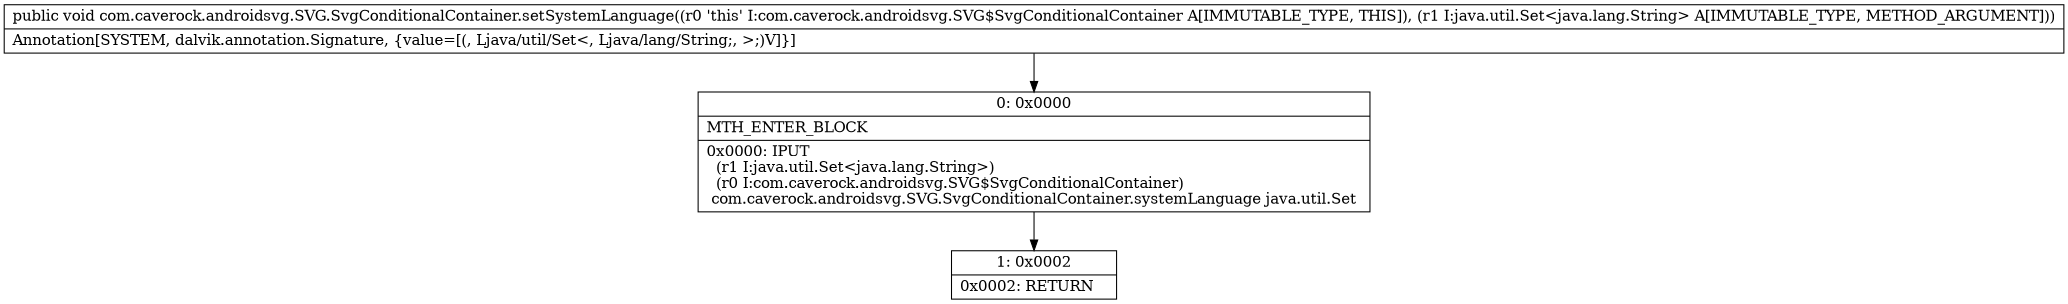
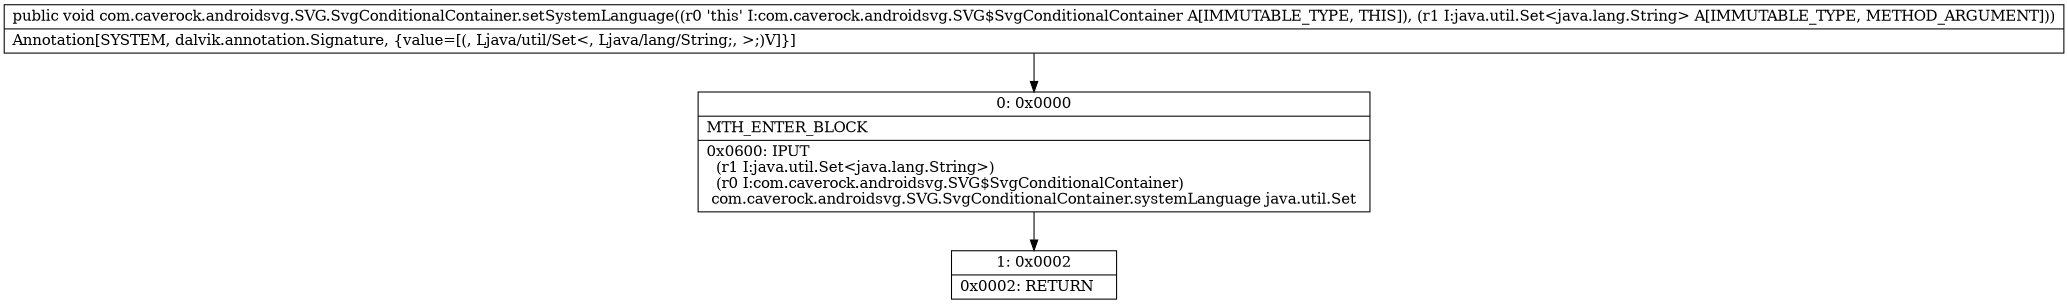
(763, 152) -> (763, 152)
